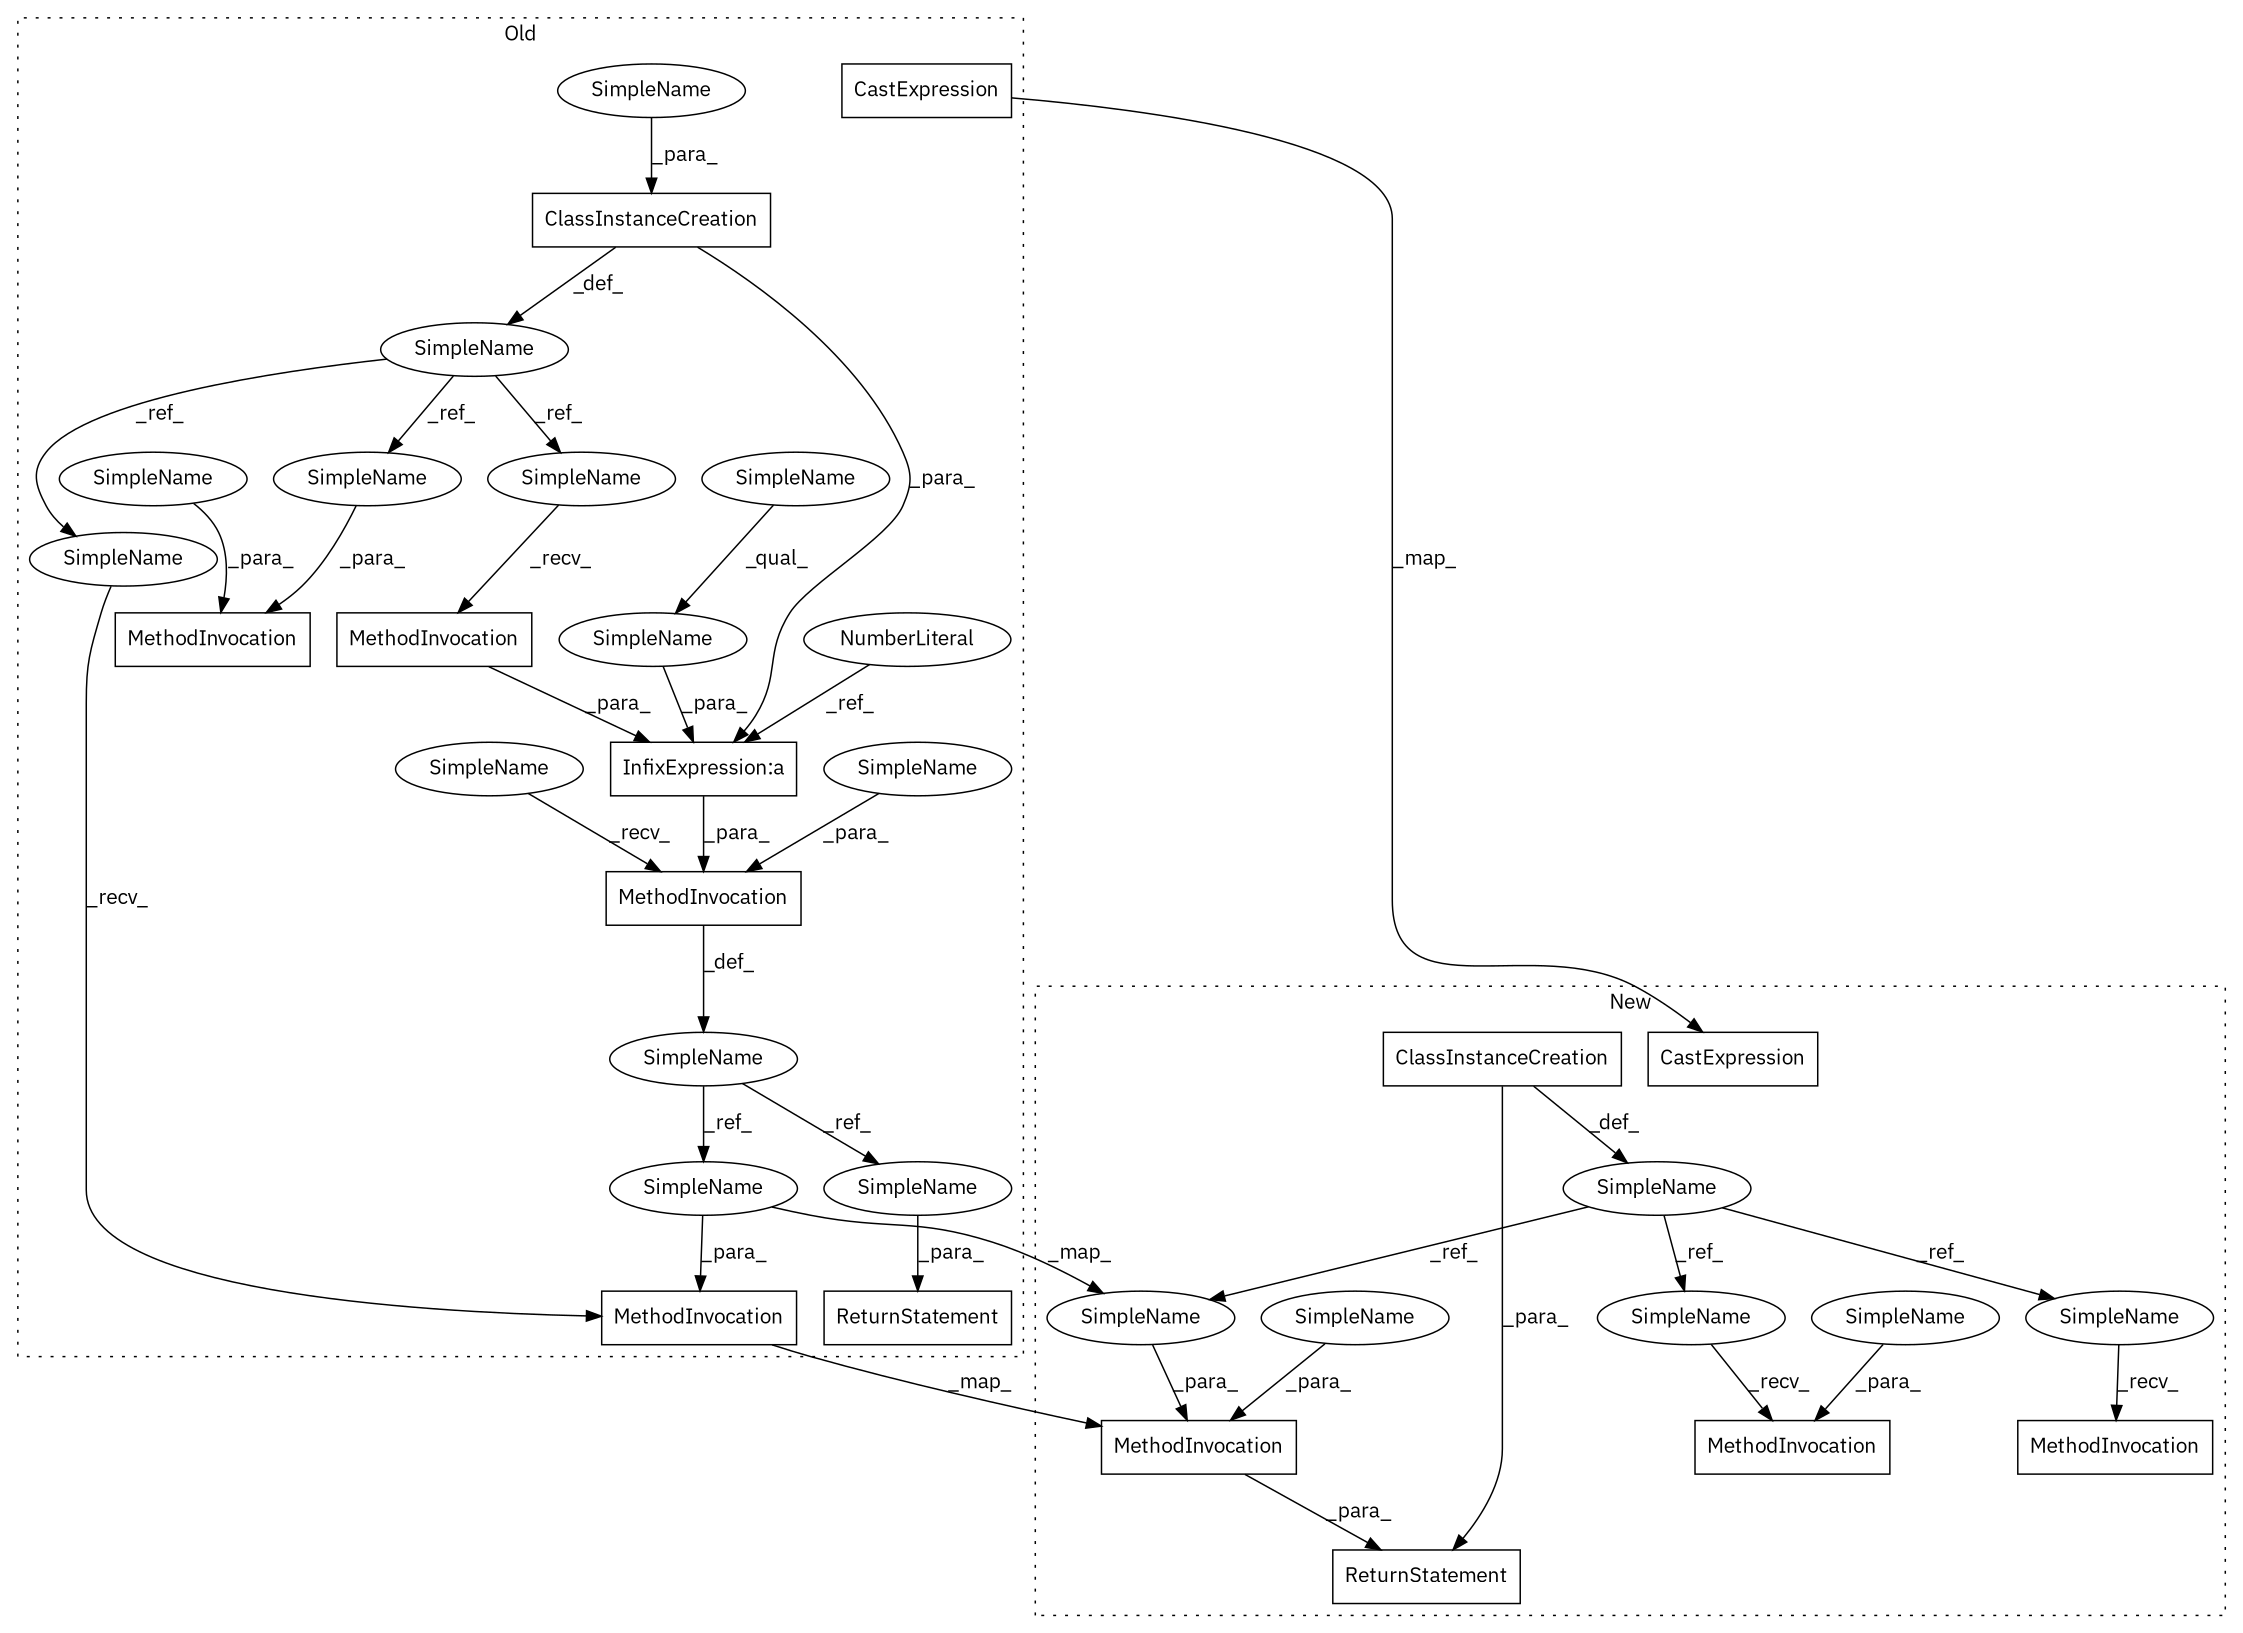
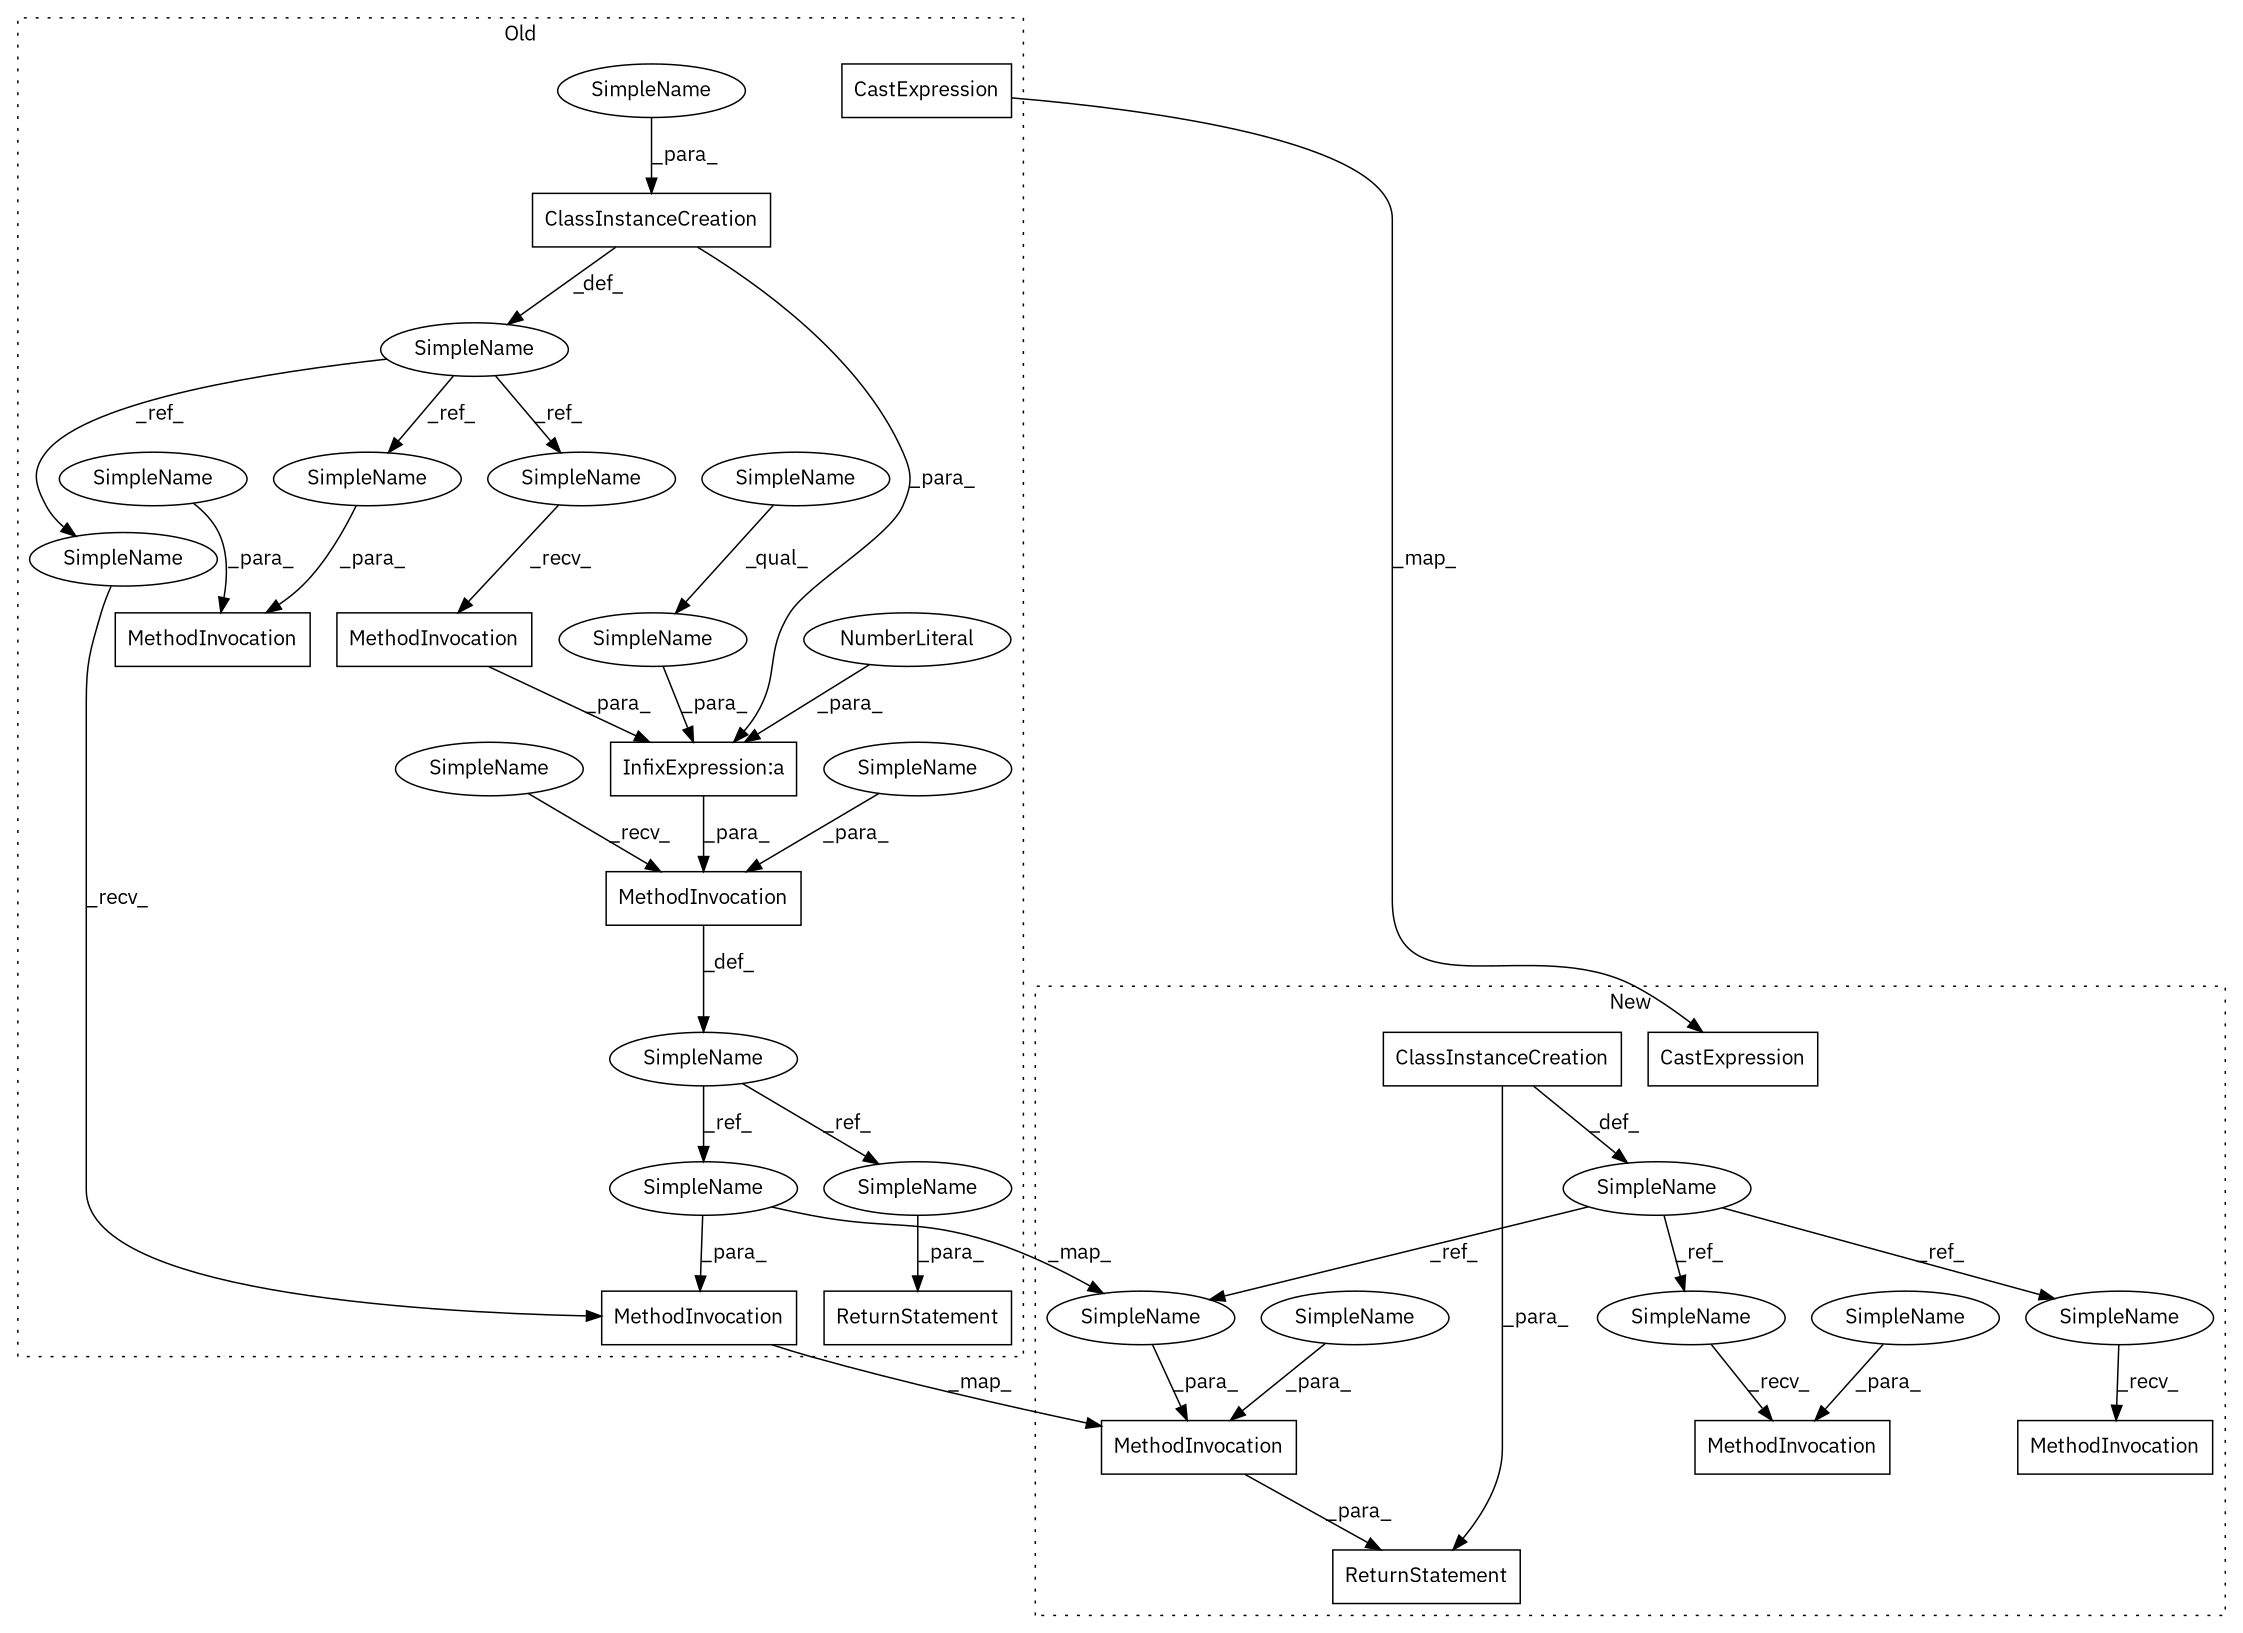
(851, 704) -> (851, 704)
